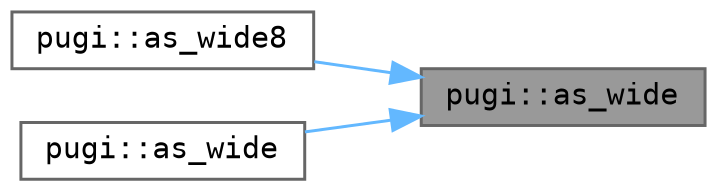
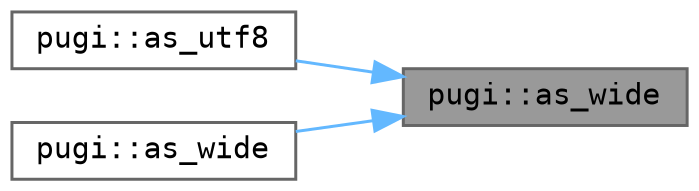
(163, 40) -> (154, 40)
